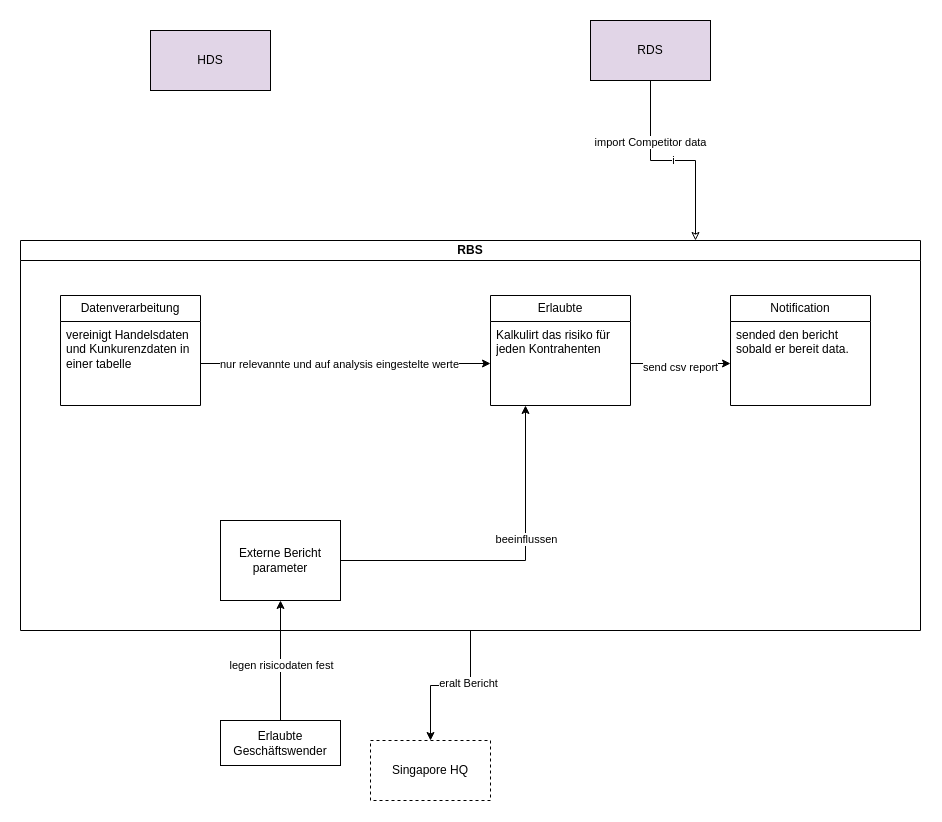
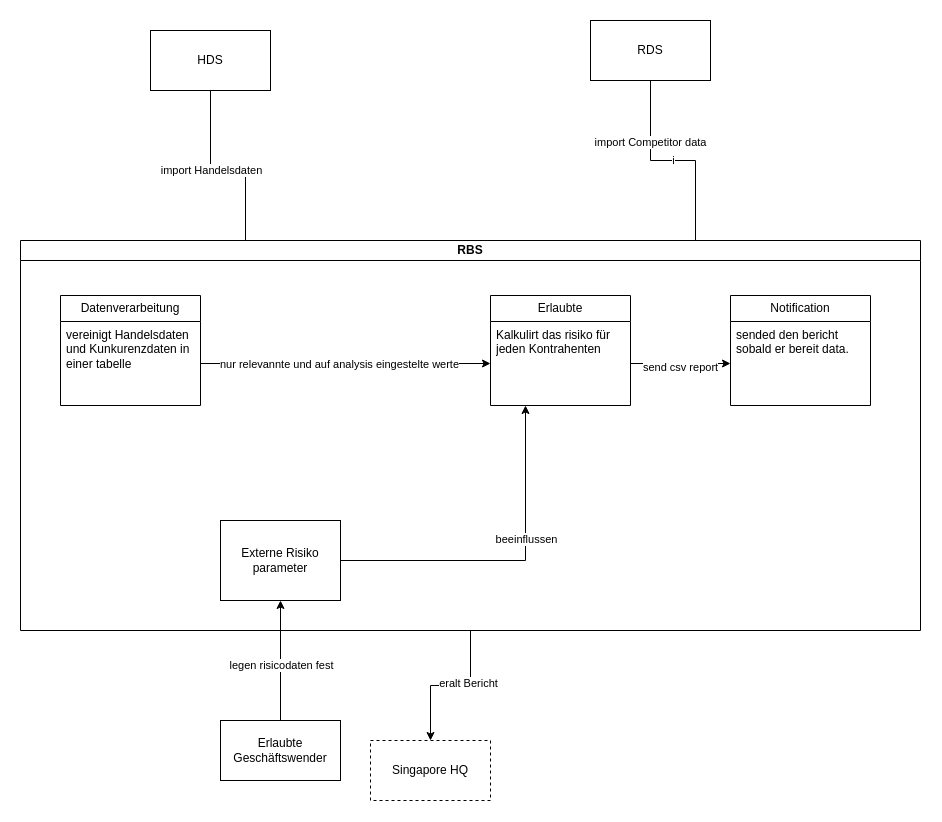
(651, 51) -> (651, 51)
(211, 61) -> (211, 61)
none -> (228, 166)
(696, 232) -> (696, 234)
(281, 561) -> (281, 561)
(281, 743) -> (281, 751)
